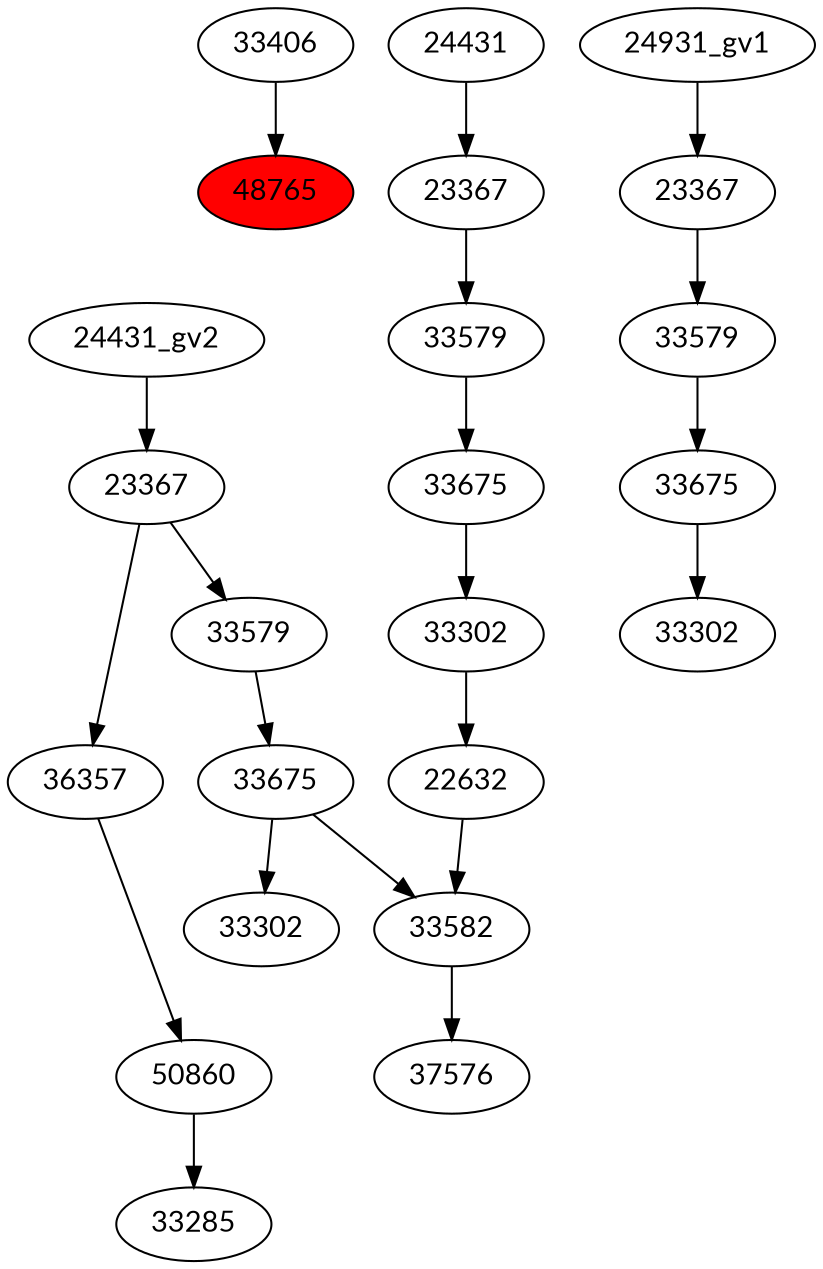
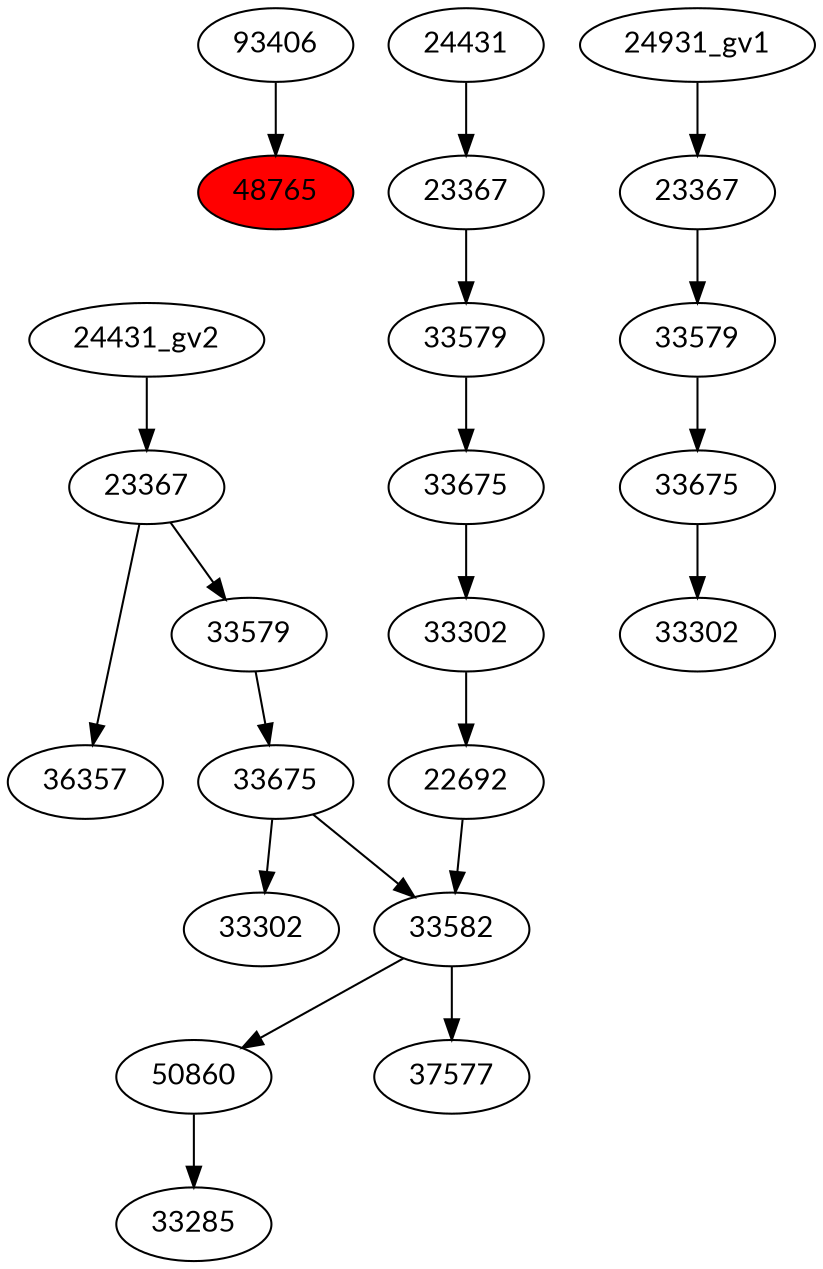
(276, 45) -> (276, 45)
(466, 782) -> (466, 782)
(136, 920) -> (332, 998)
(452, 1077) -> (452, 1077)
